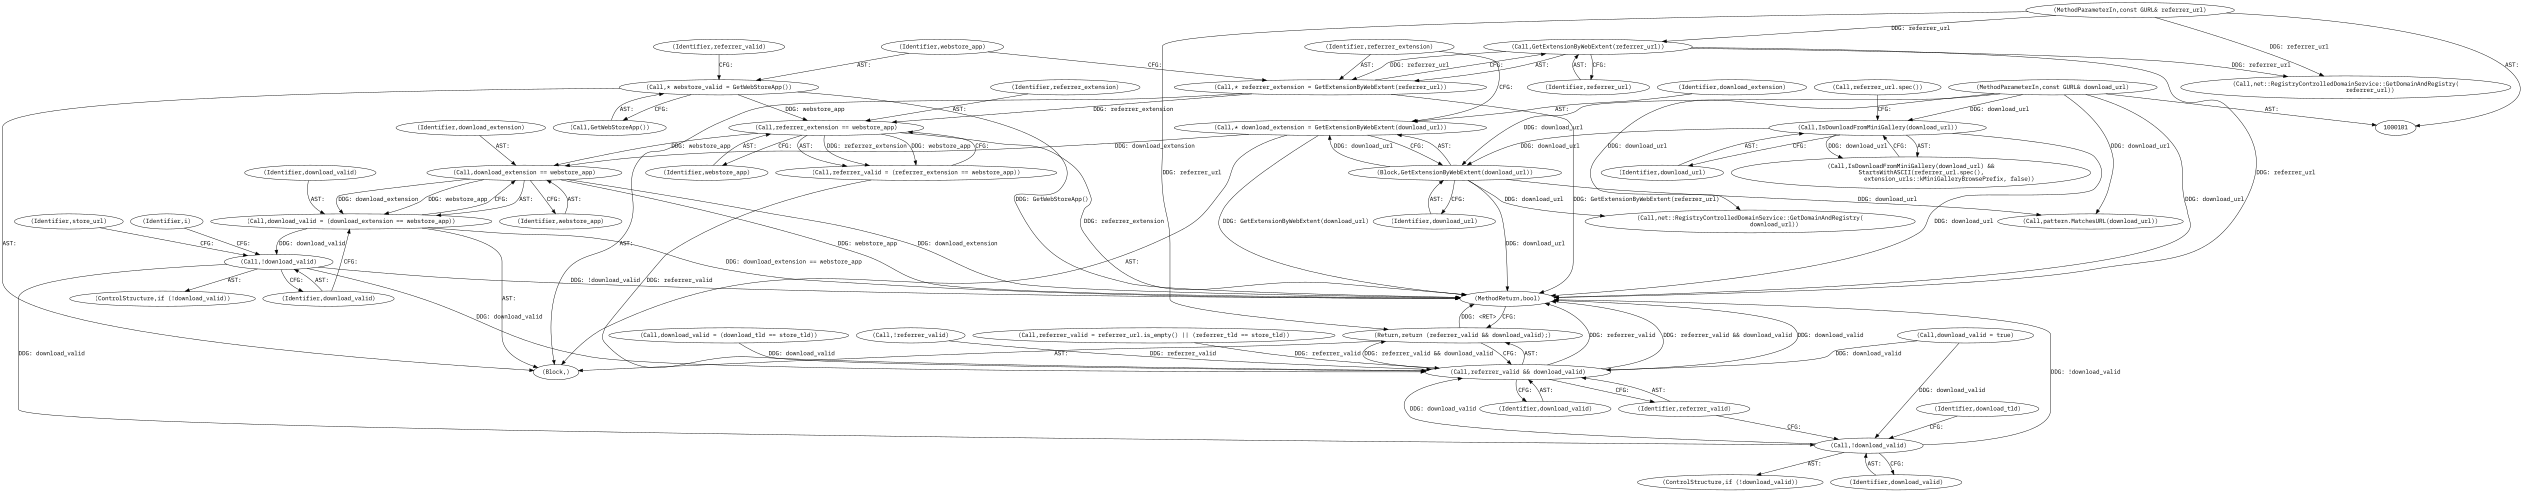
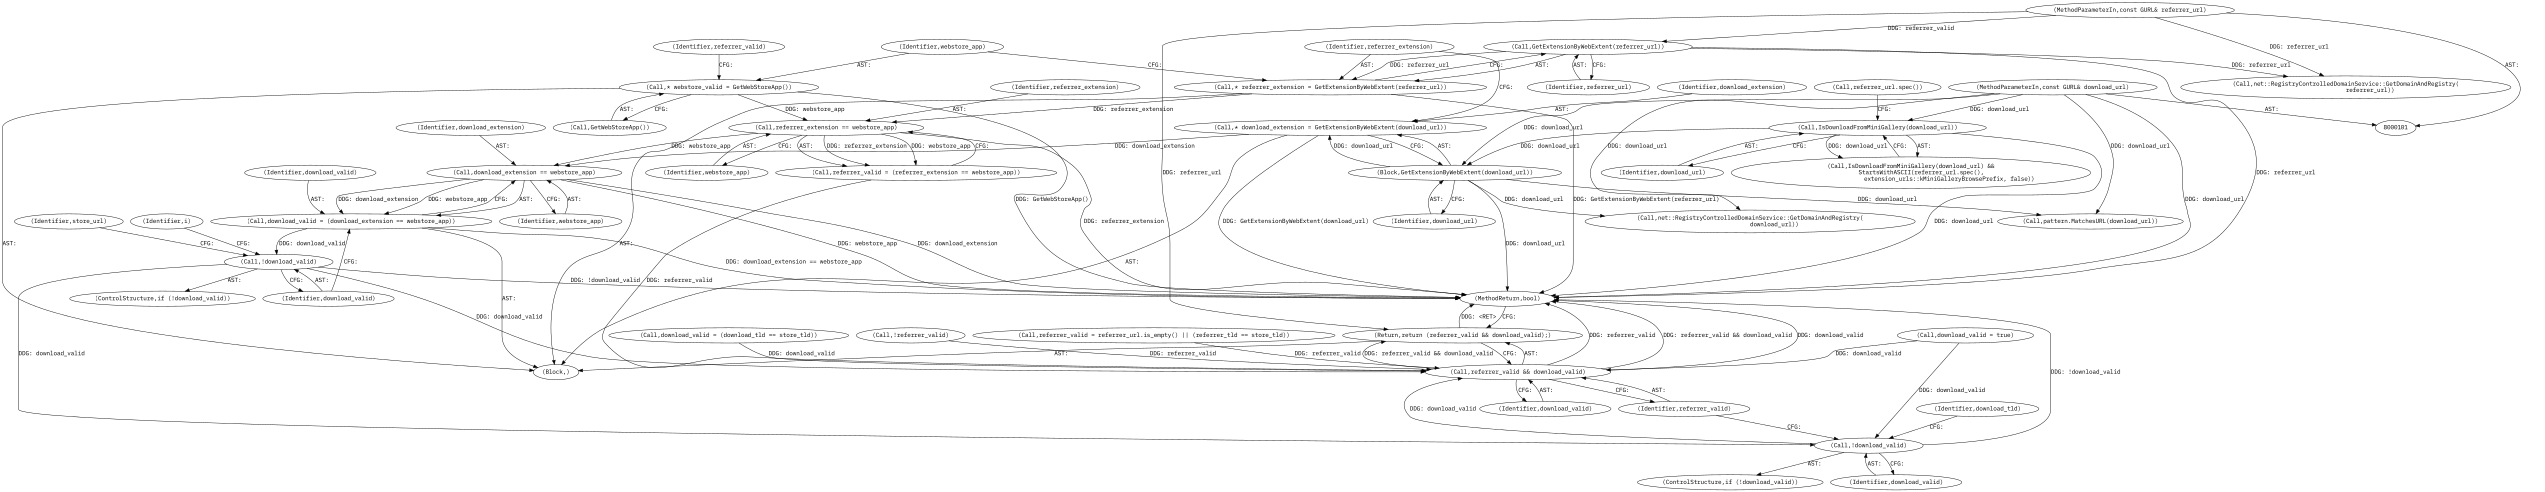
(1921, 28) -> (1921, 28)
(2396, 128) -> (2396, 128)
